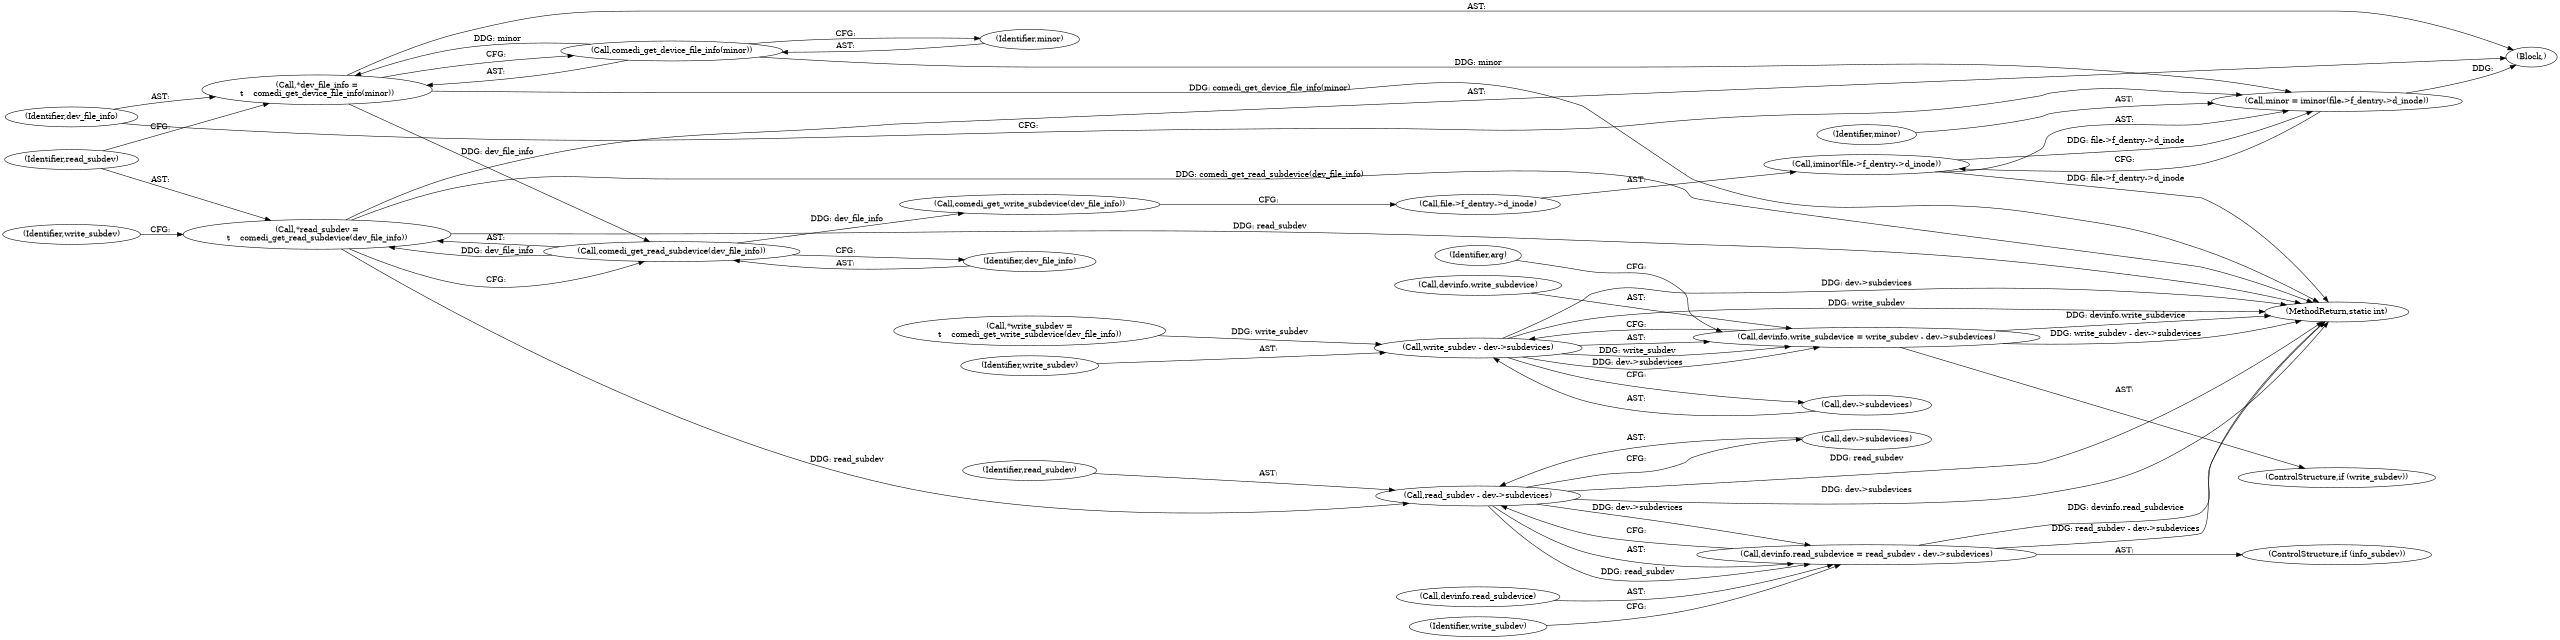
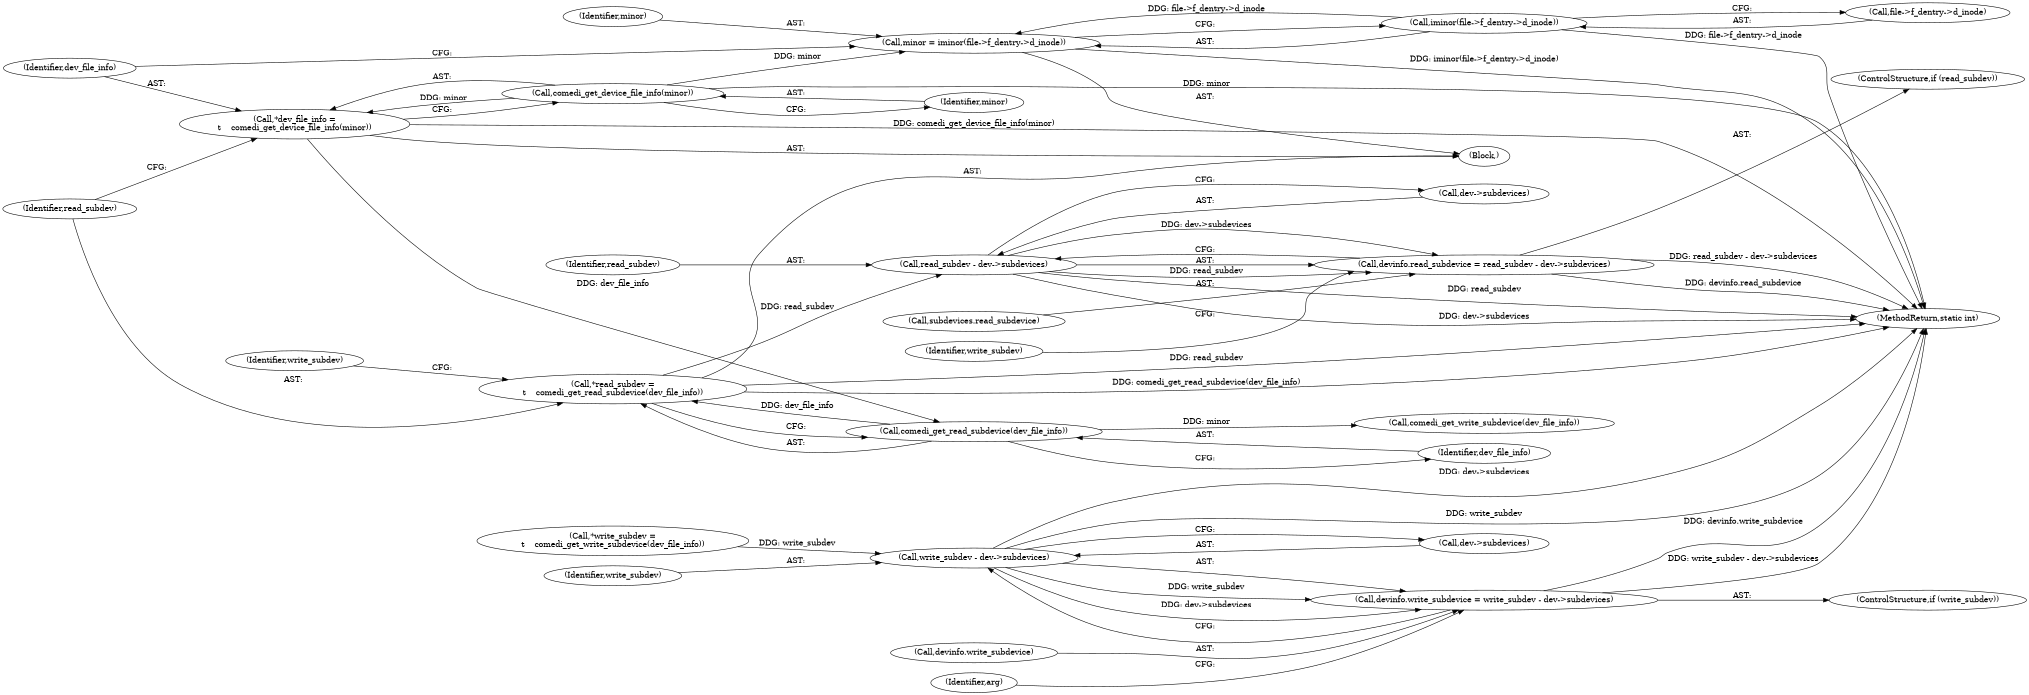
(2484, 69) -> (1206, 97)
none -> (1554, 78)
none -> (1372, 88)
(1275, 204) -> (1706, 14)
(847, 219) -> (1206, 422)
(2337, 555) -> (1928, 79)
(1478, 597) -> (974, 321)
